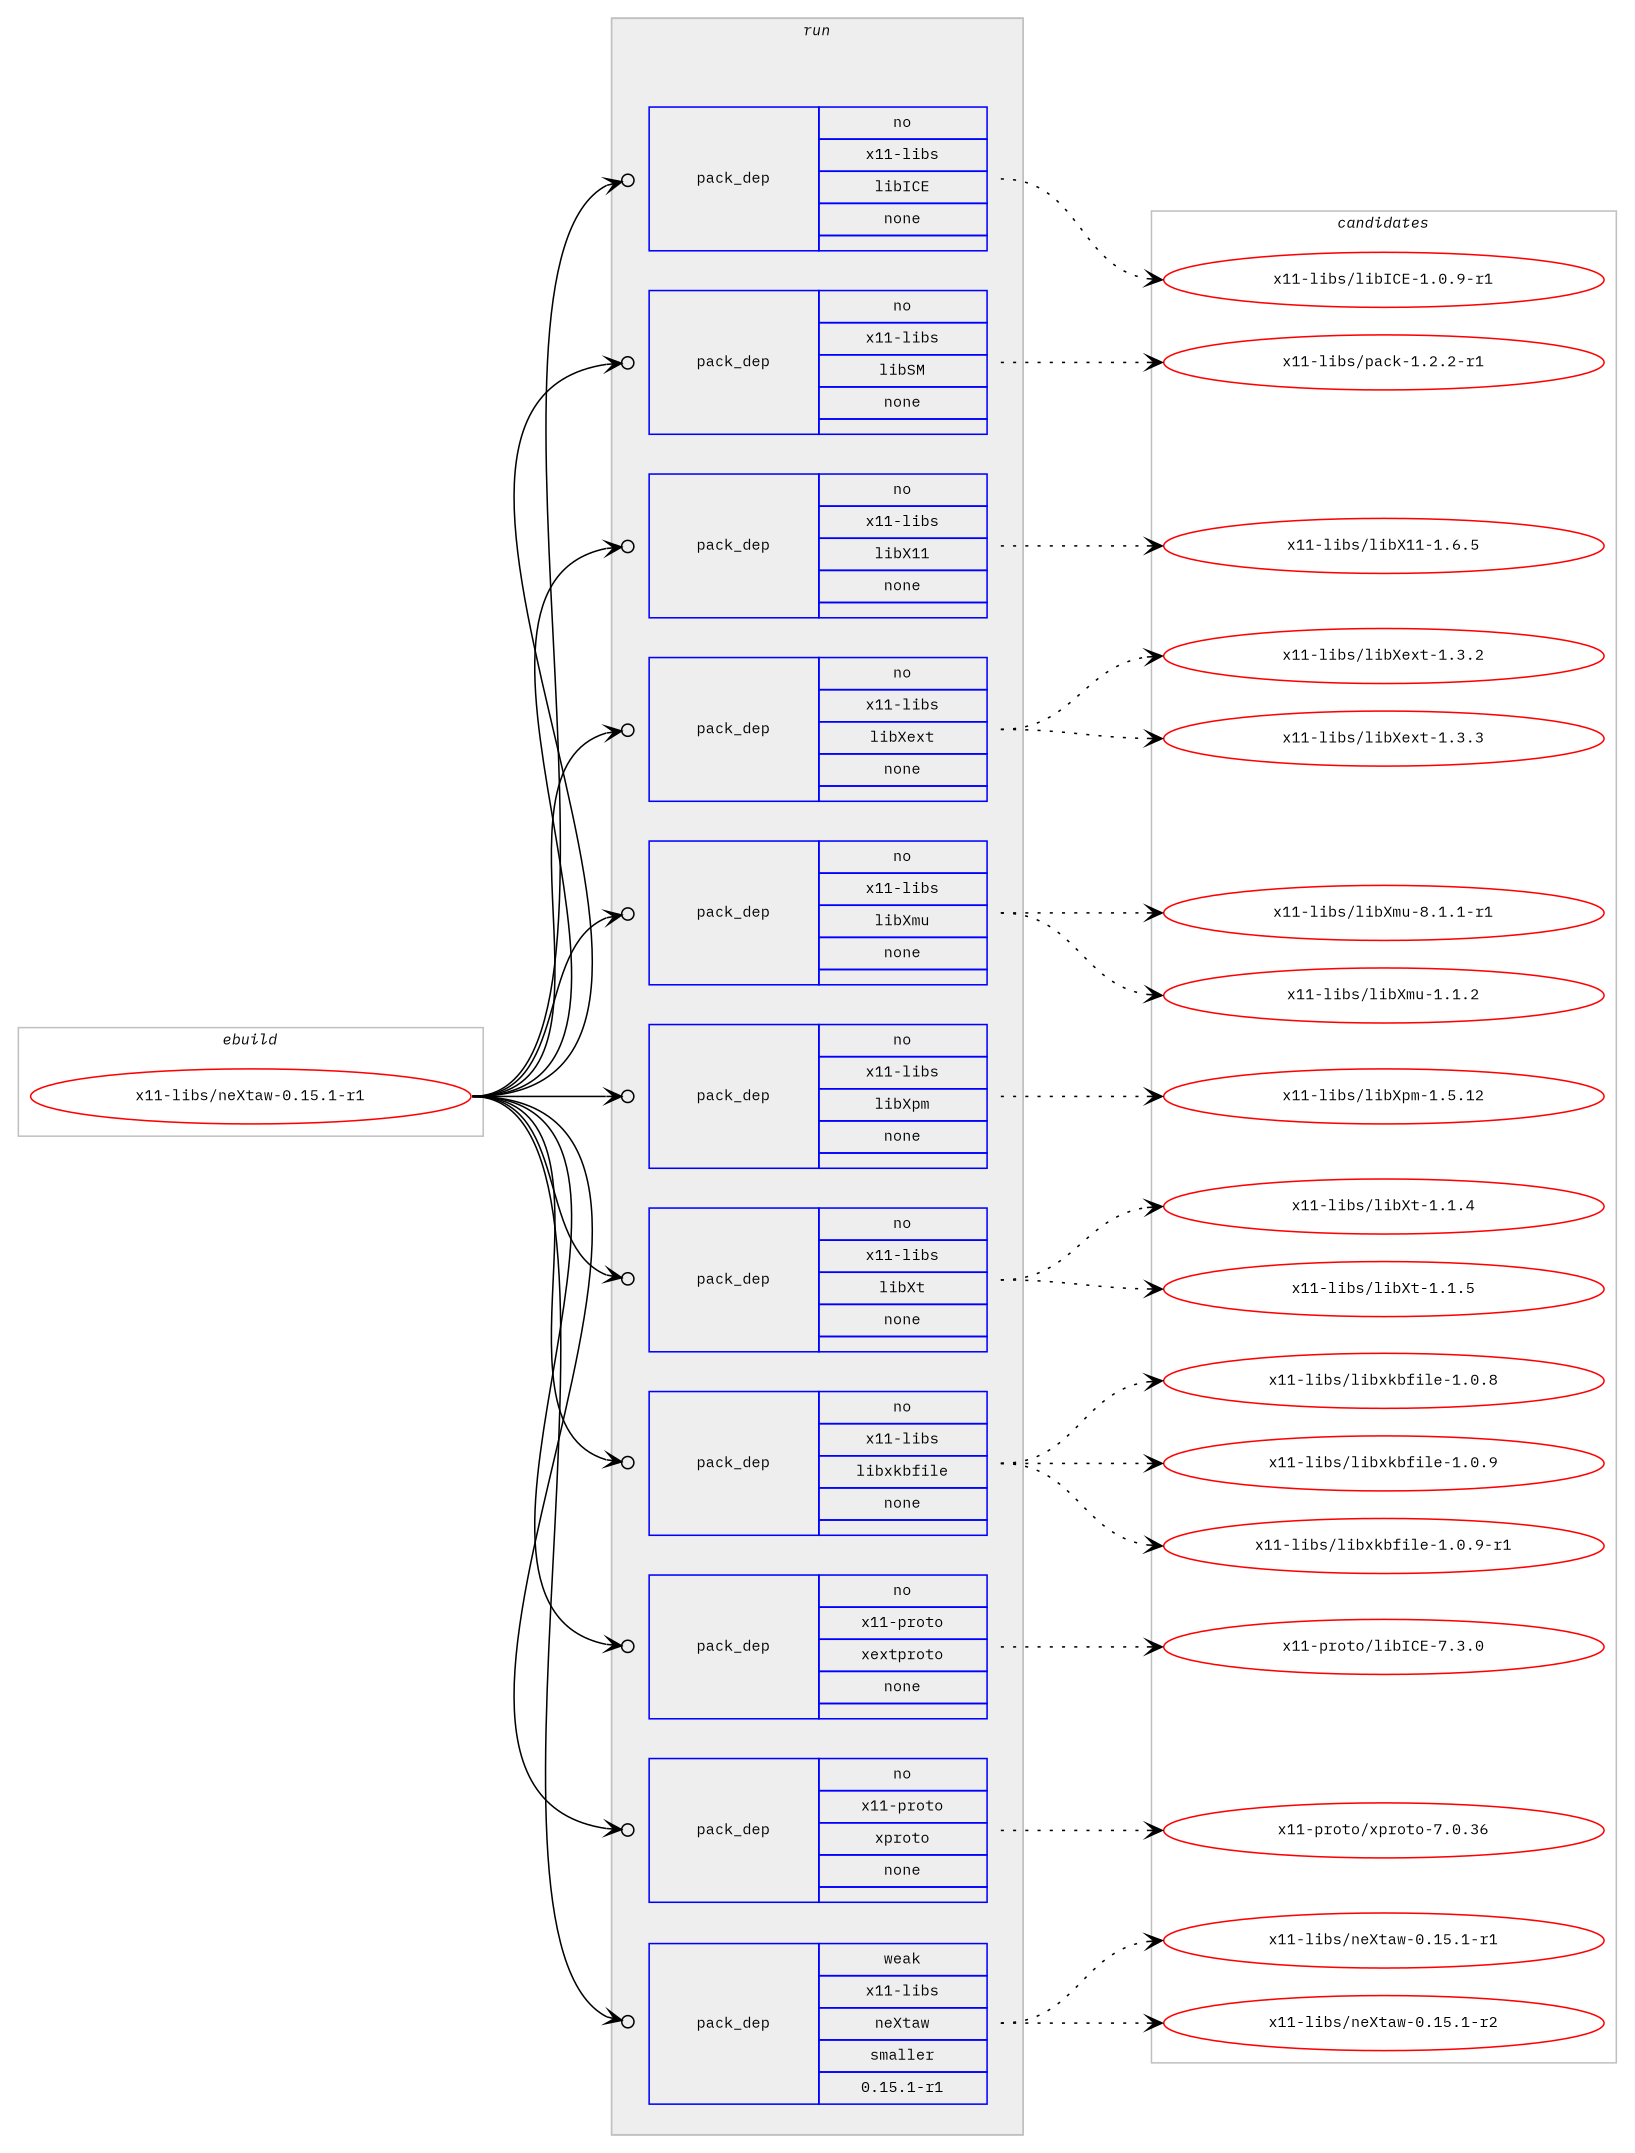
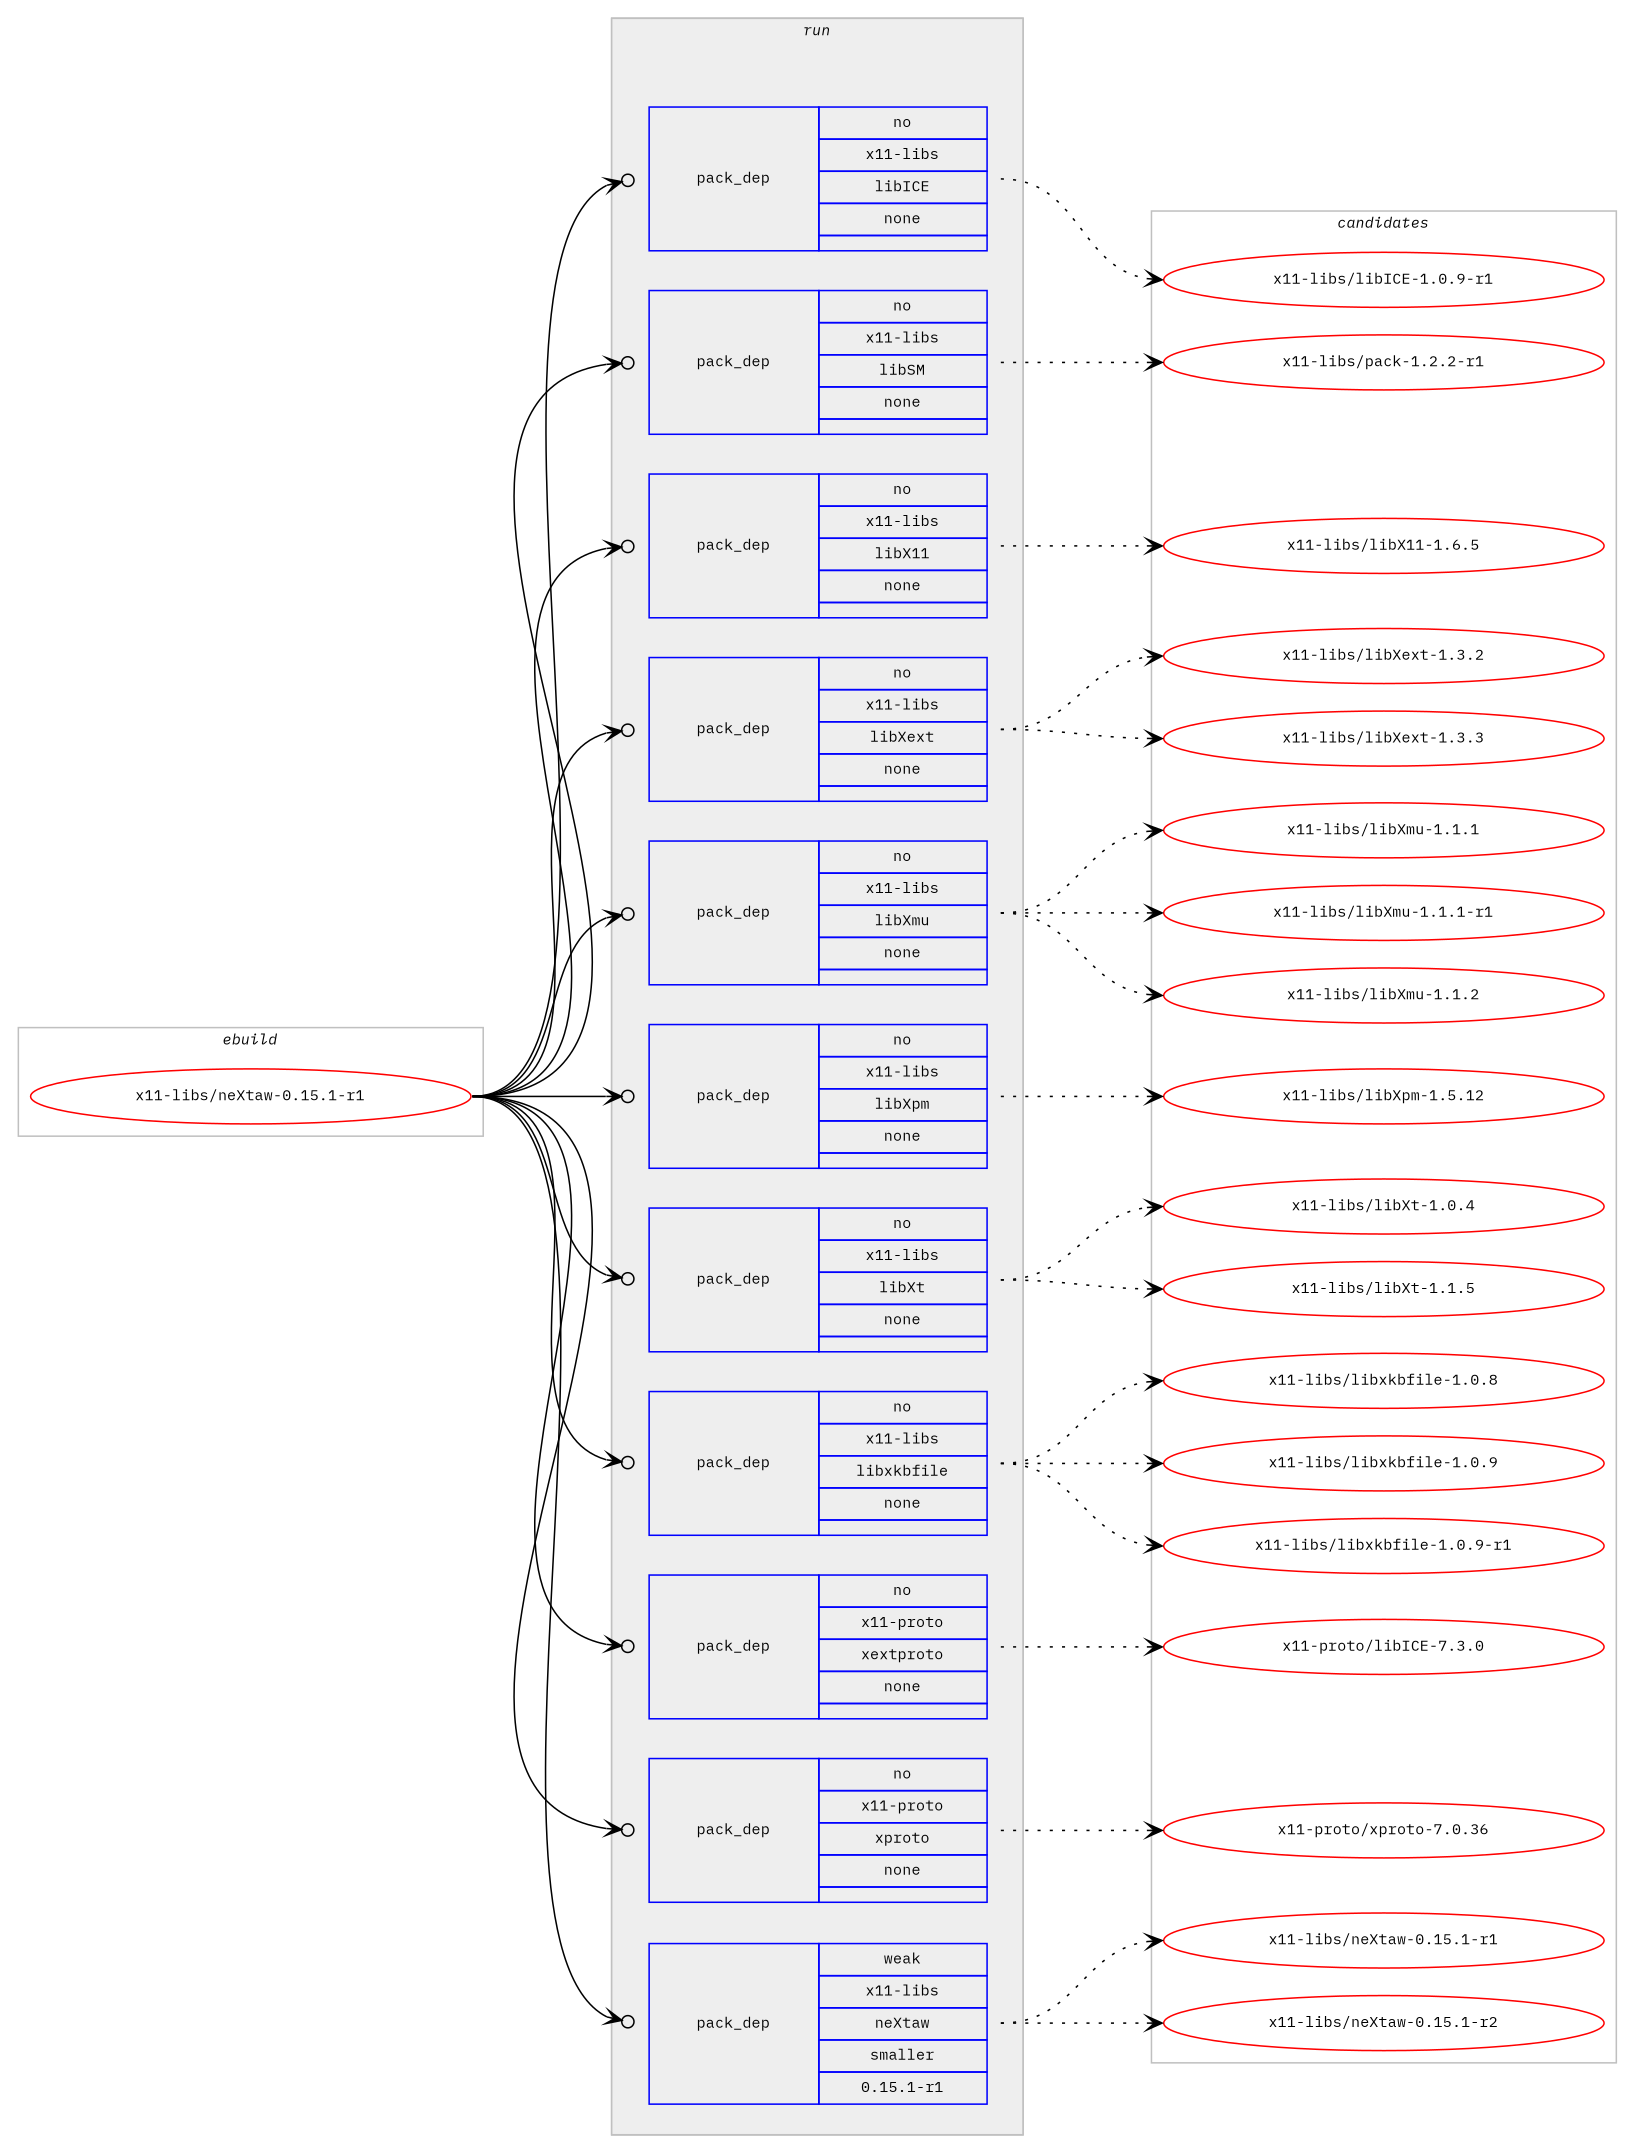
none -> (1384, 830)
(1384, 913) -> (1384, 913)
(1384, 1207) -> (1384, 1207)
